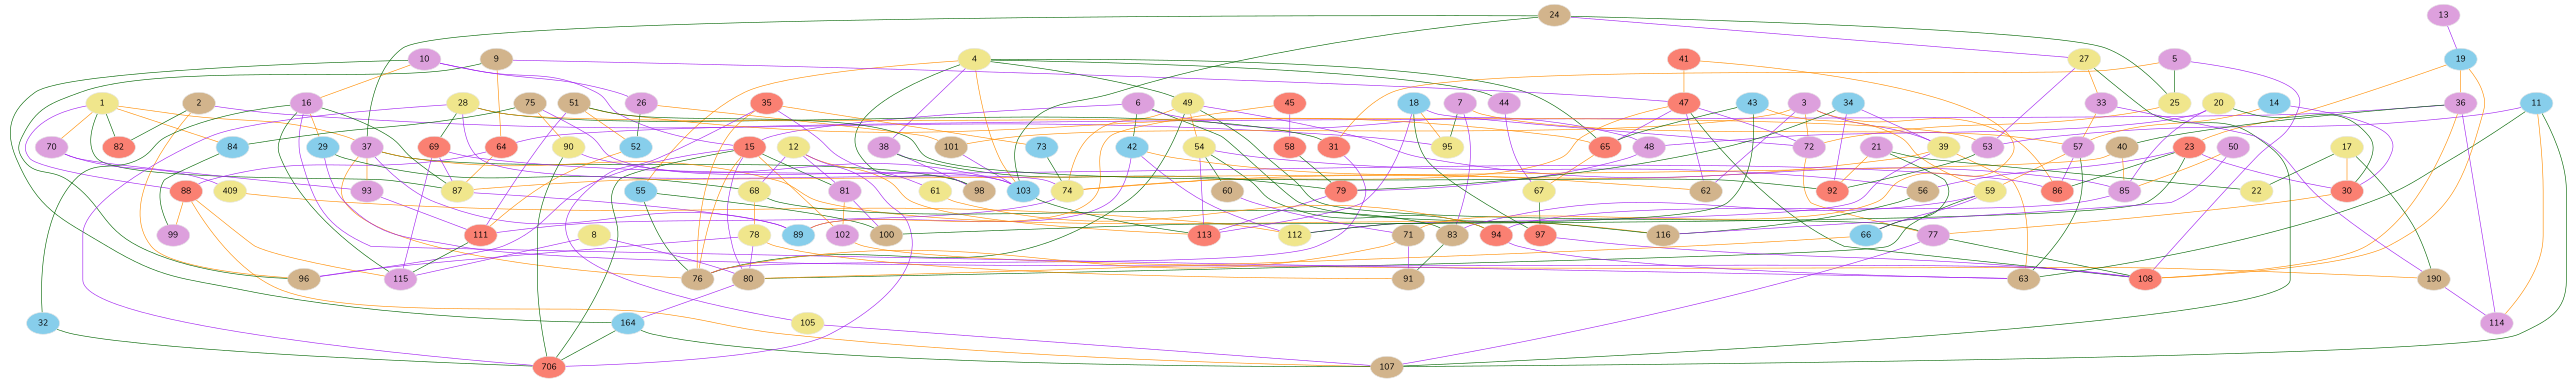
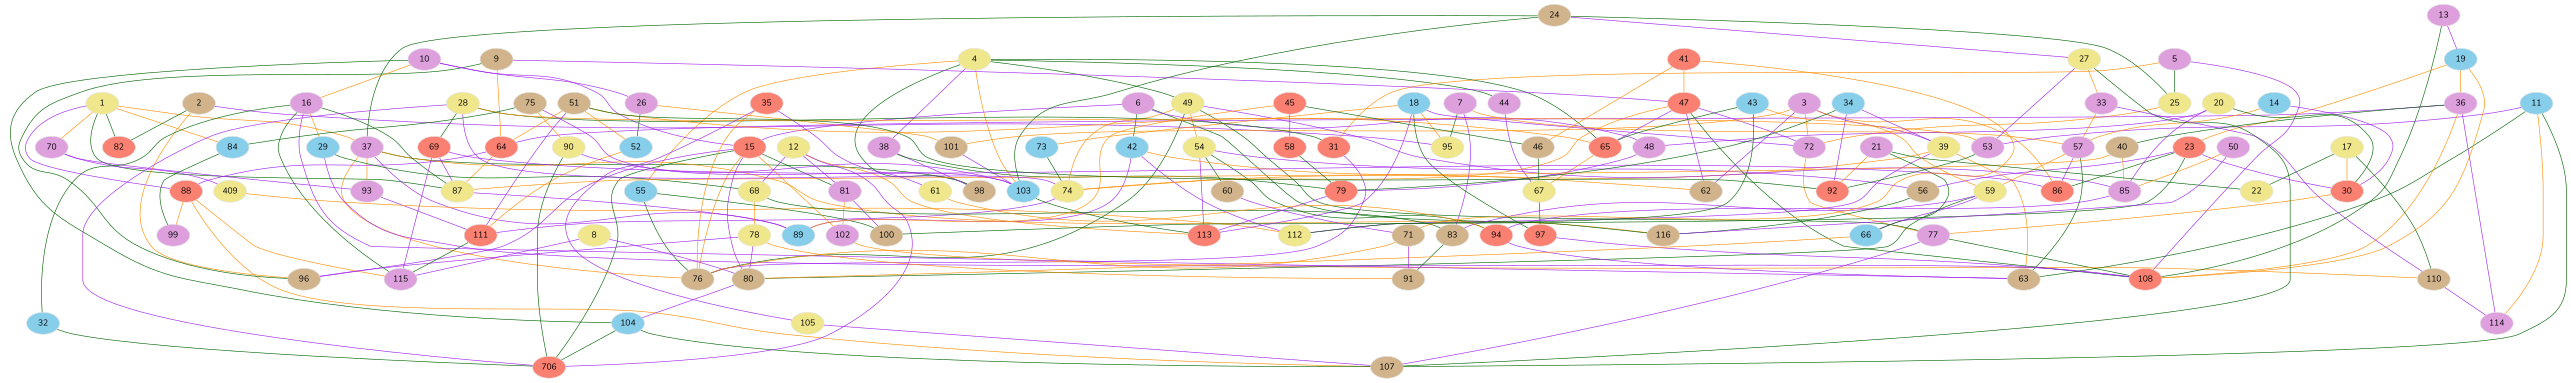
none -> (529, 130)
(965, 135) -> (1312, 114)
none -> (1538, 147)
none -> (2357, 210)
(2434, 279) -> (2434, 279)
(628, 323) -> (628, 323)
